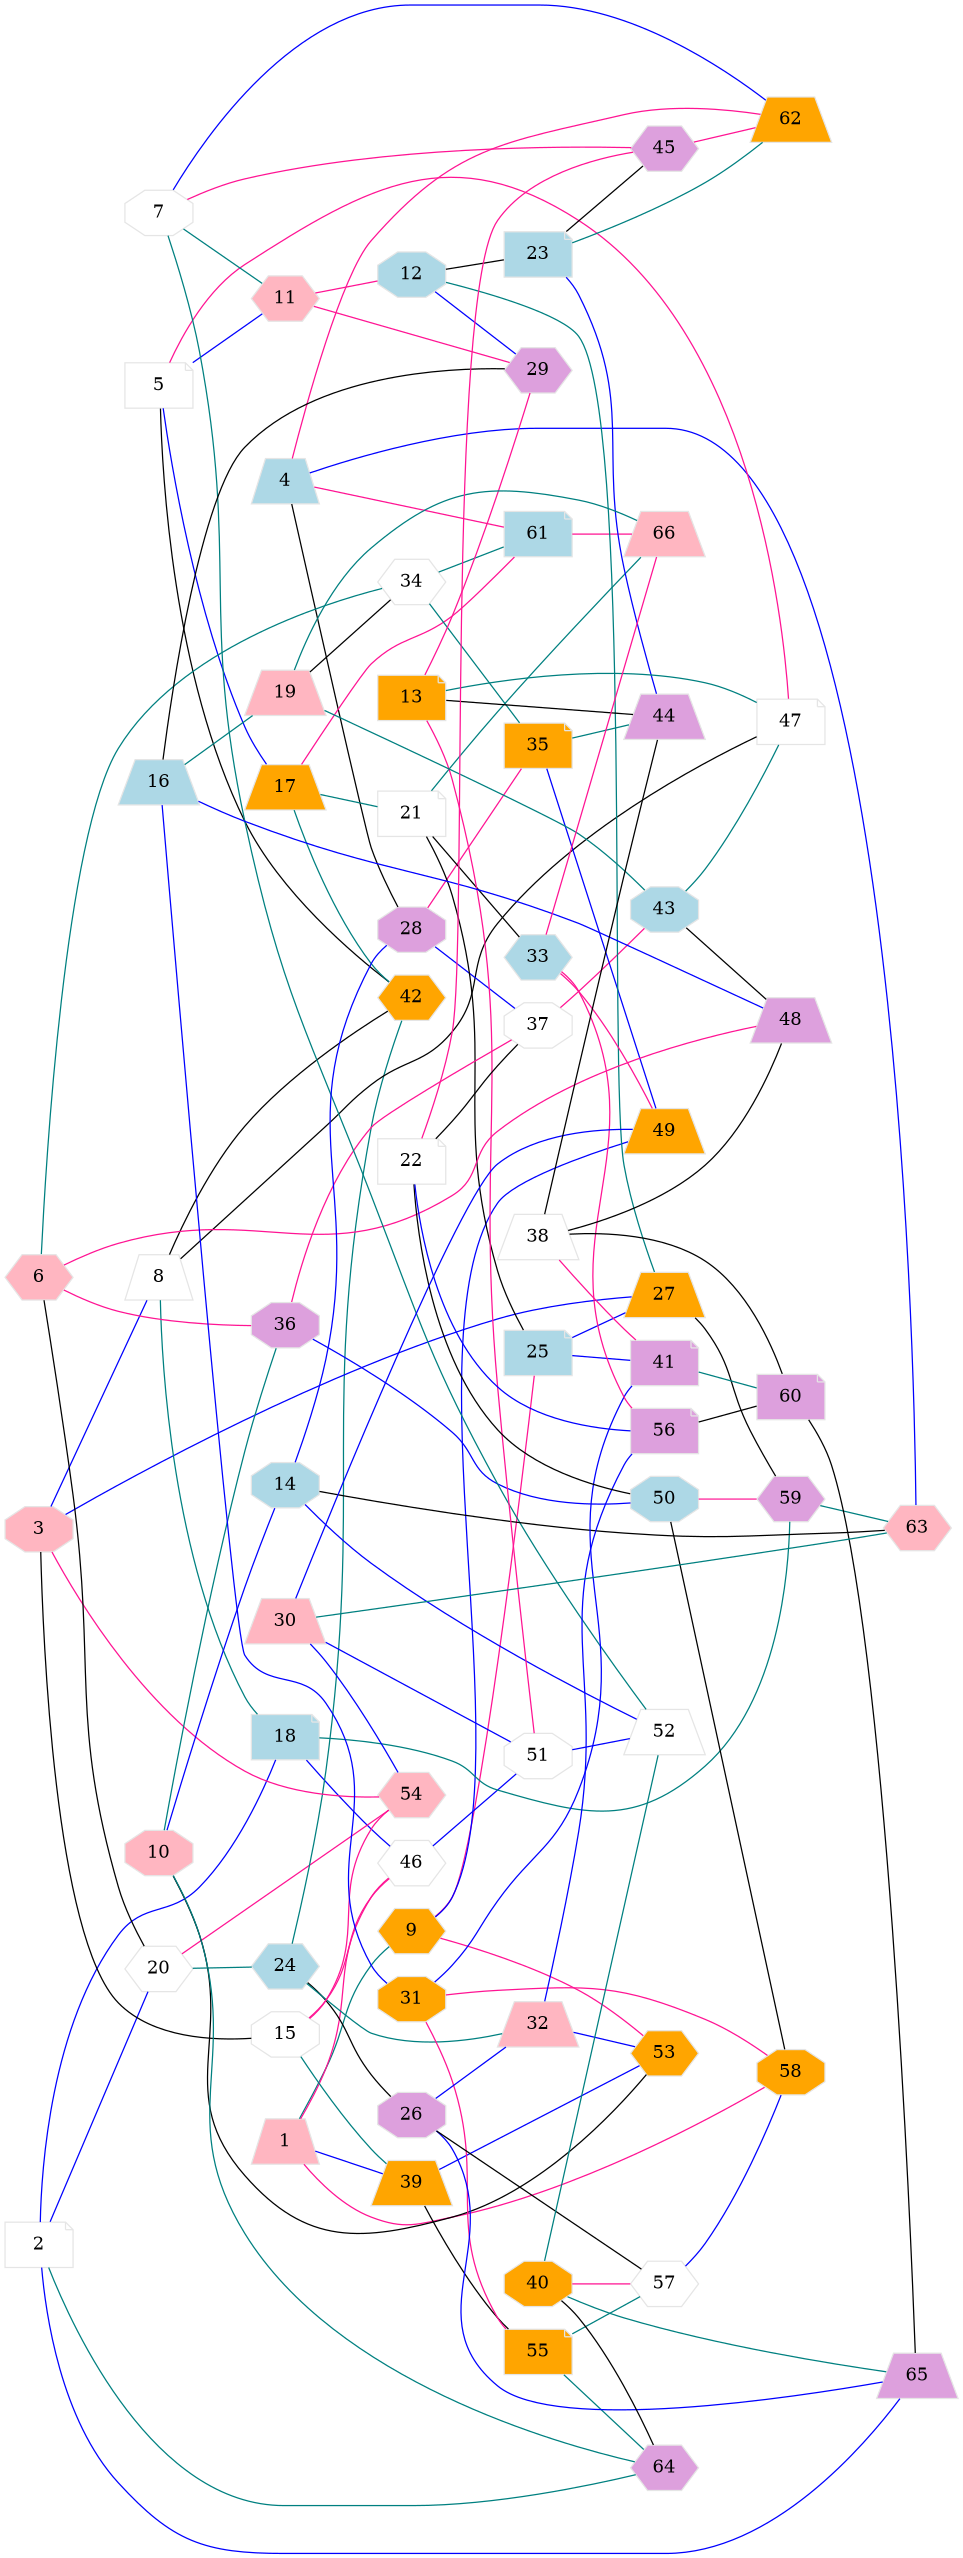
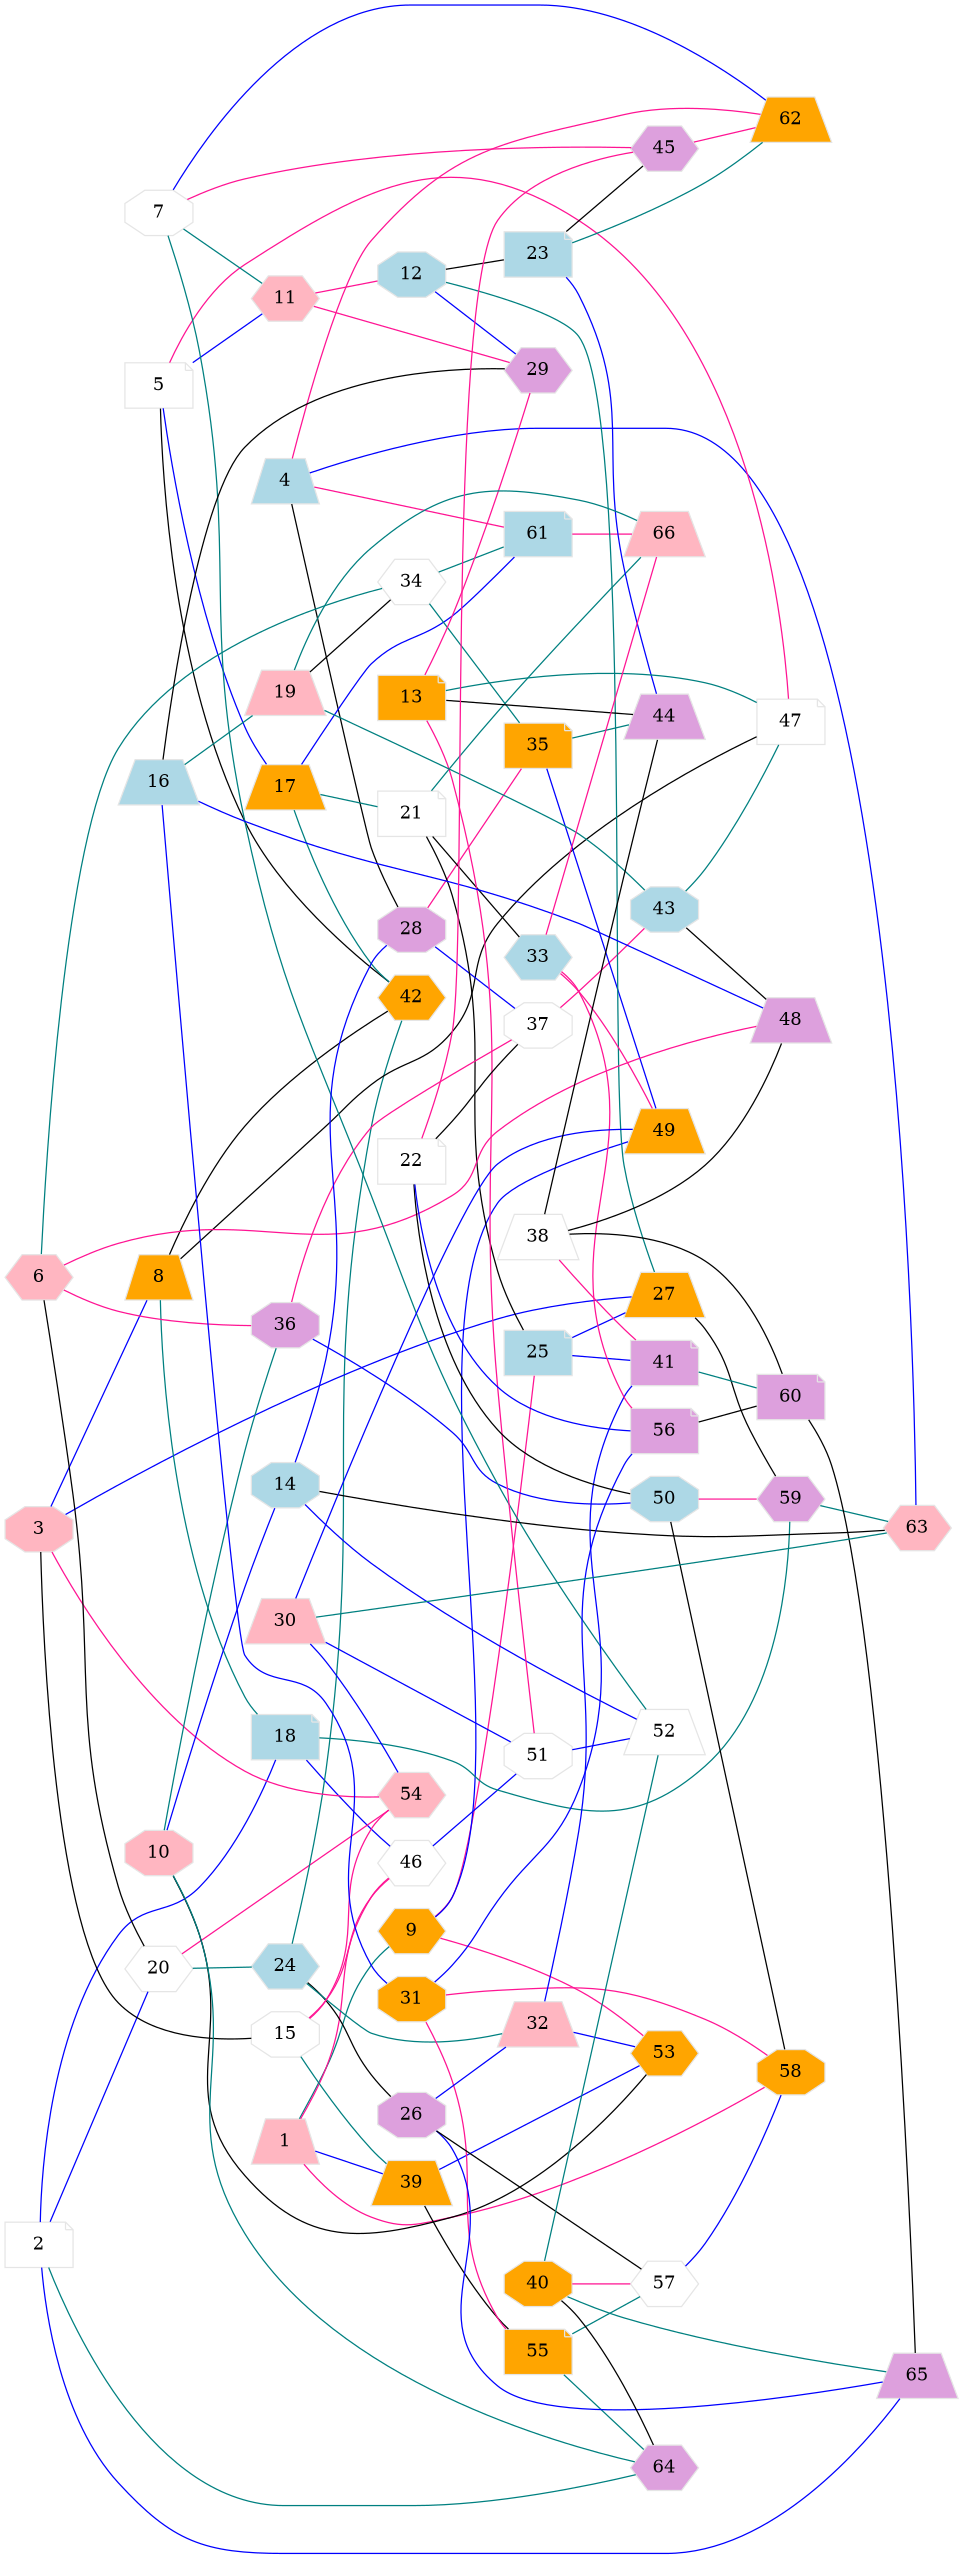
(394, 647) -> (394, 647)
(159, 1277) -> (159, 1277)
